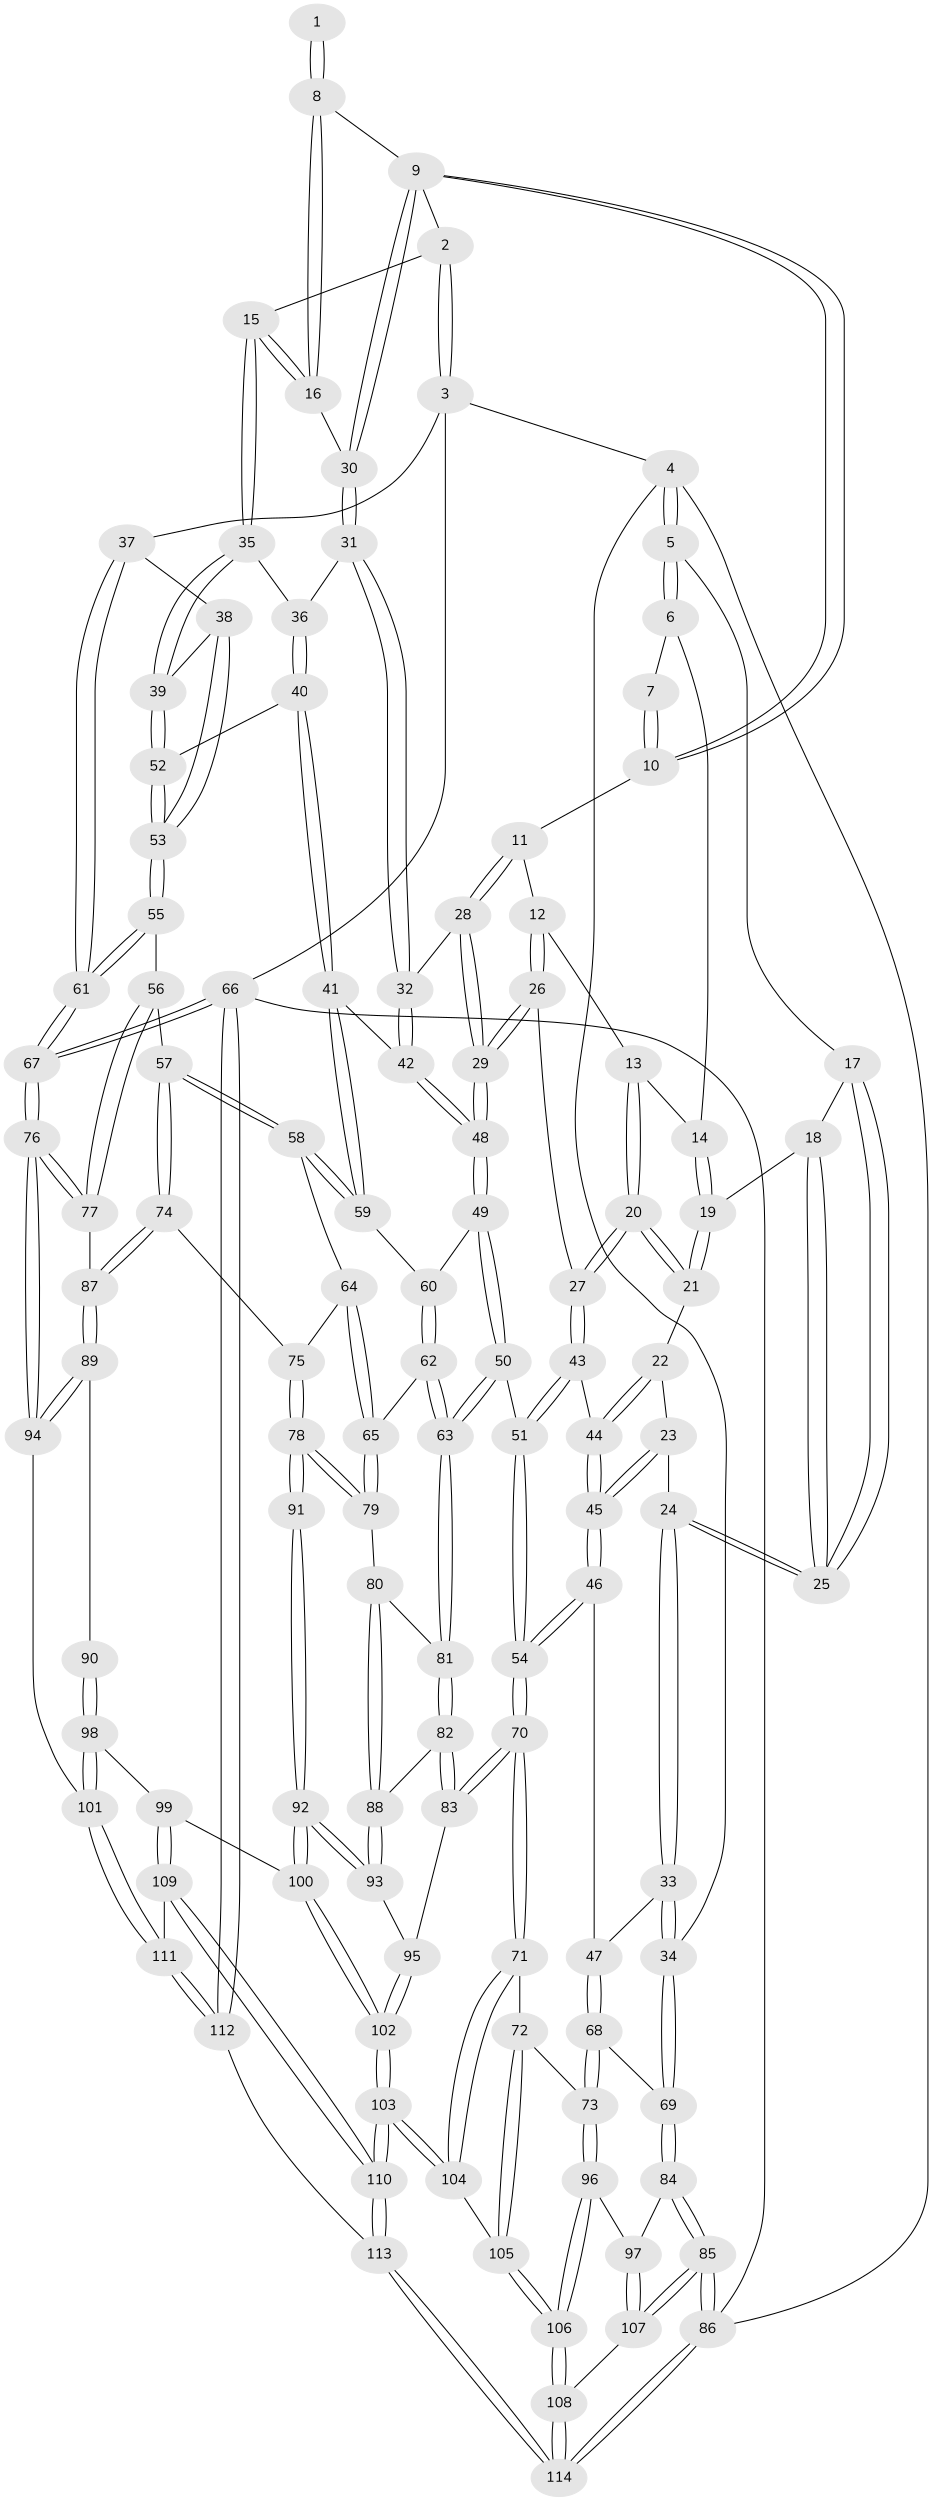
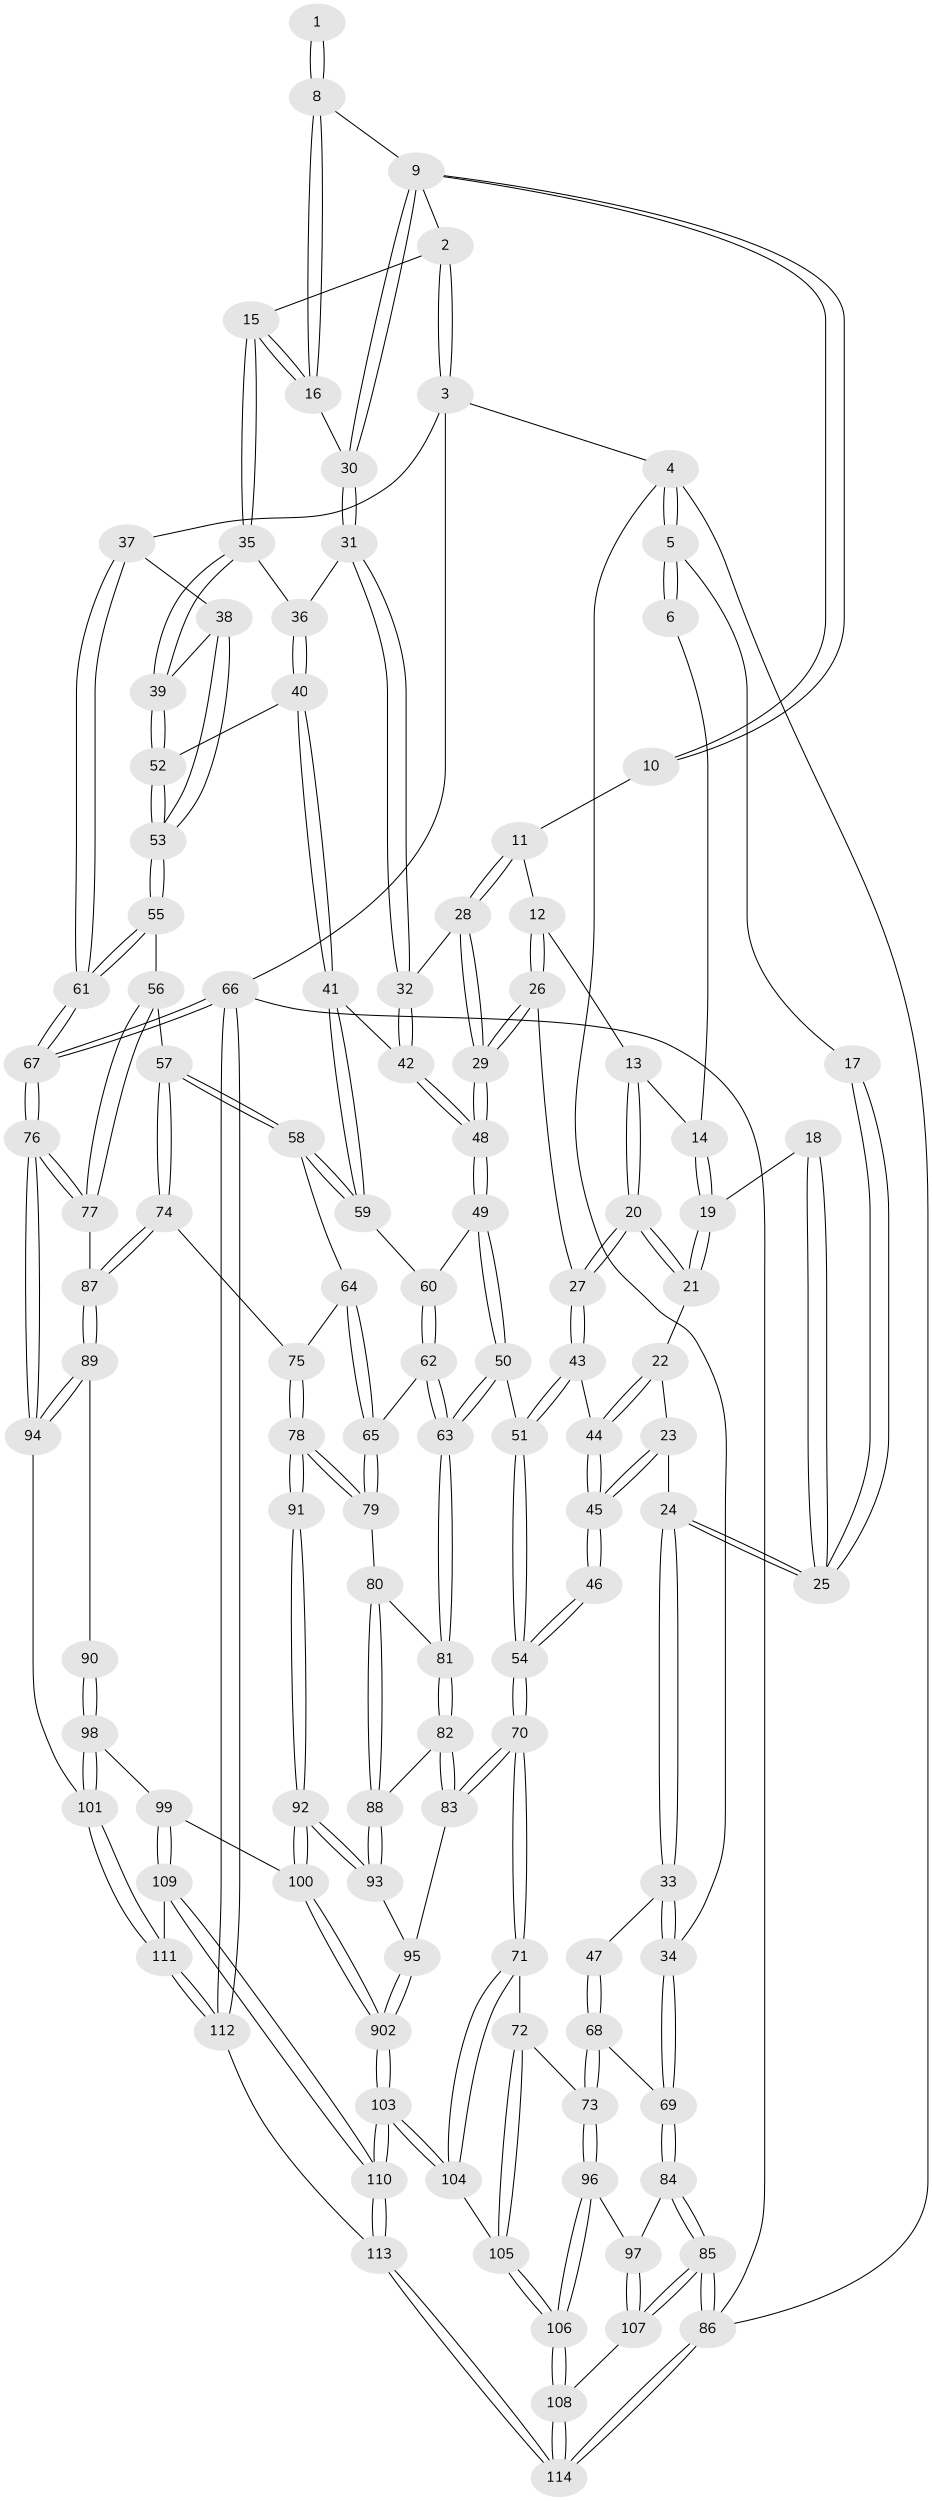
(651, 692) -> none
(833, 1102) -> none
(594, 1771) -> none
(383, 2032) -> (383, 2032)
